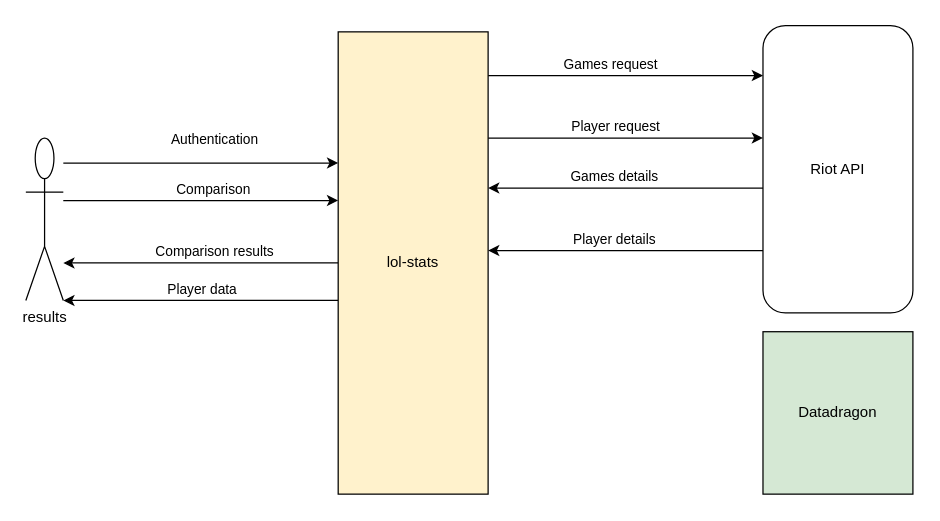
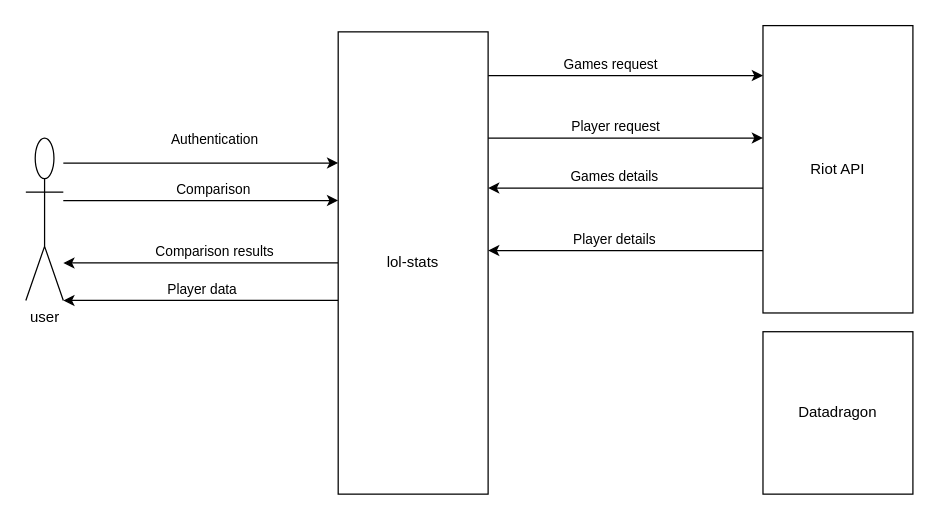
(838, 169) -> (838, 169)
(413, 263) -> (413, 263)
(45, 318) -> (45, 318)
(838, 413) -> (838, 413)
